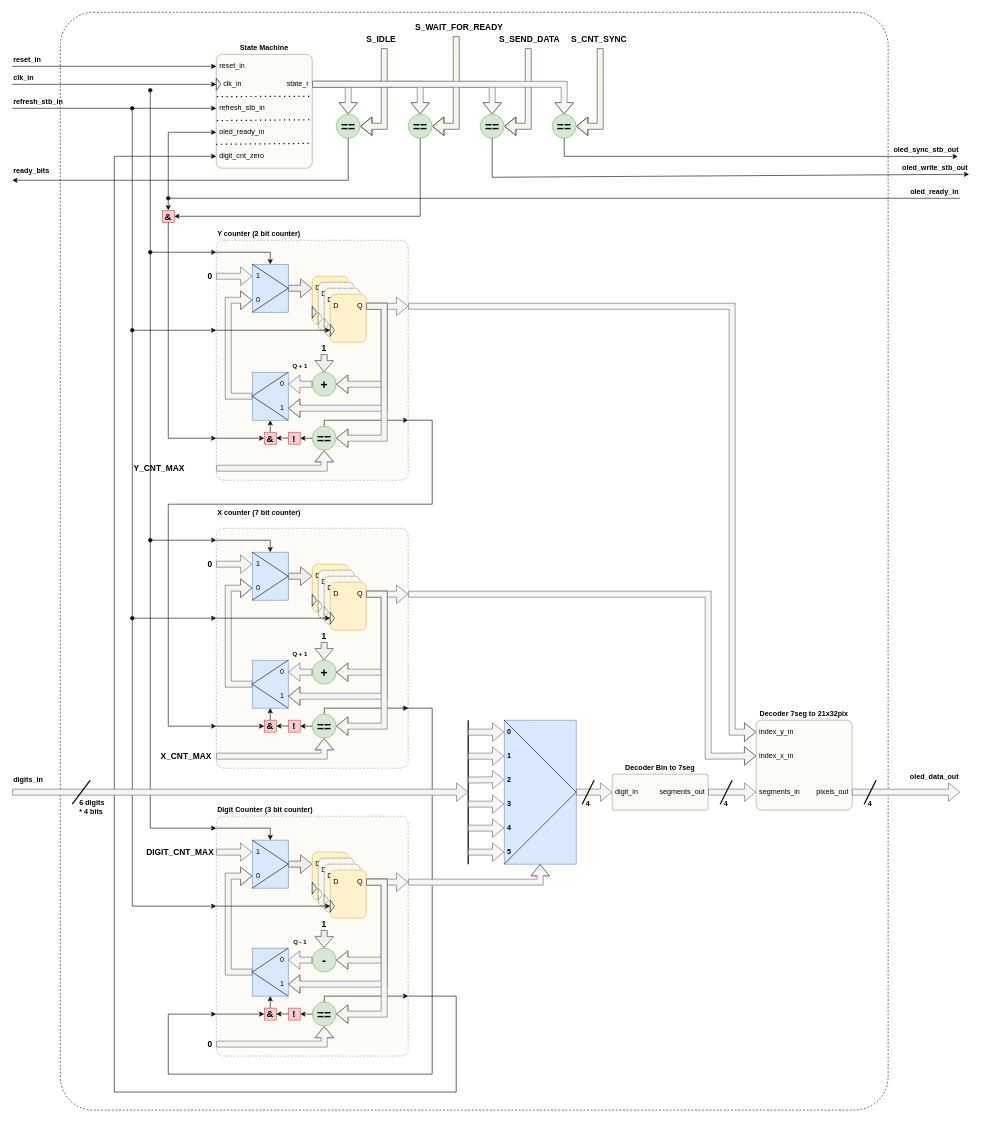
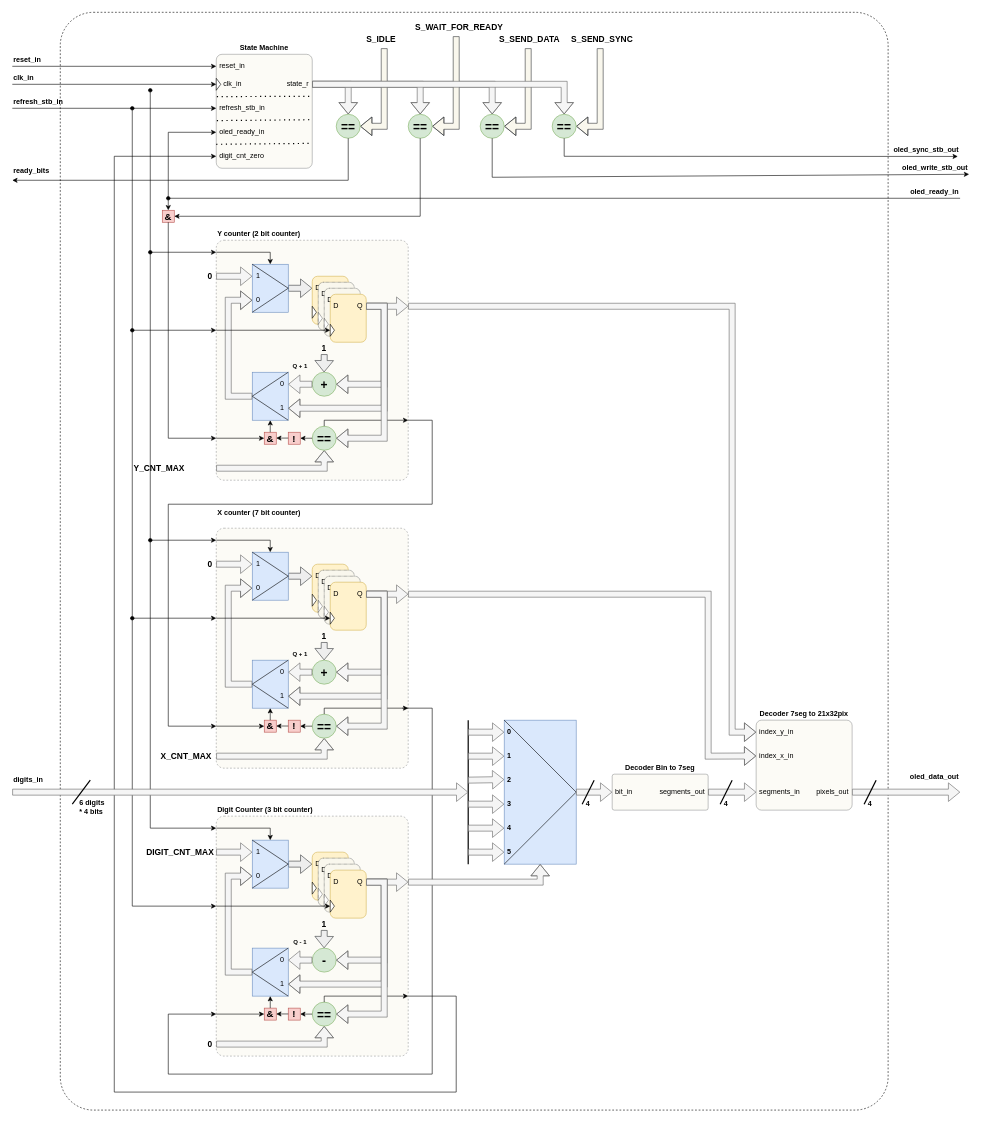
(595, 39) -> (597, 39)
(627, 792) -> (624, 792)
